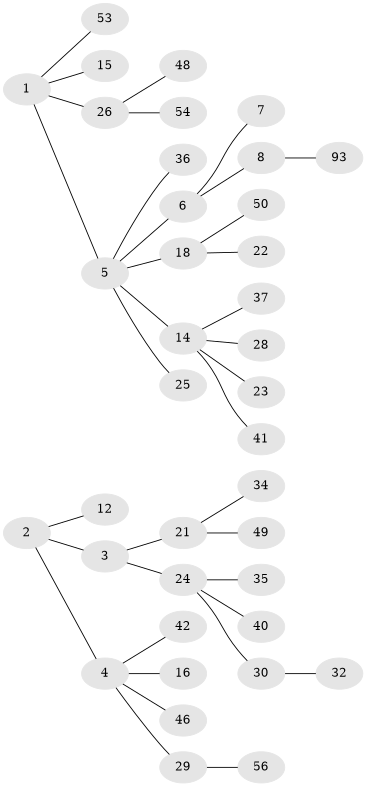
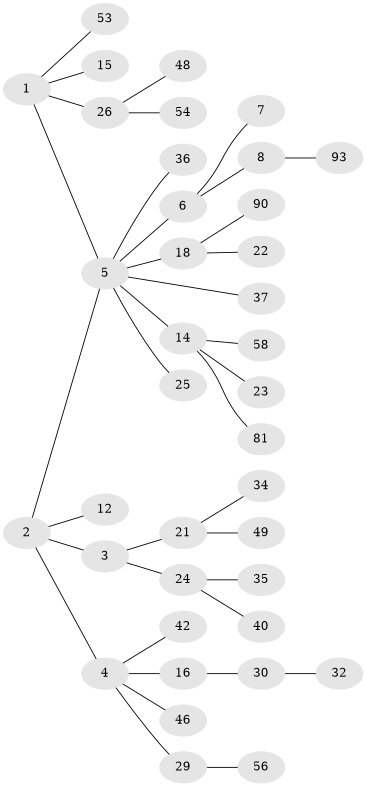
(261, 205) -> (261, 205)
(222, 319) -> (183, 286)
(261, 345) -> (261, 345)
none -> (66, 403)
(261, 439) -> (261, 439)
(222, 627) -> (222, 674)
